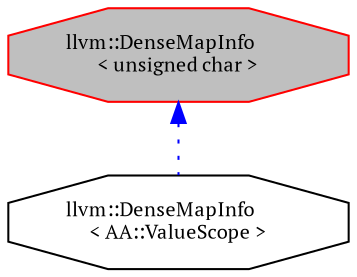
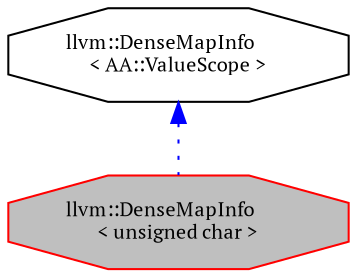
(178, 149) -> (178, 149)
